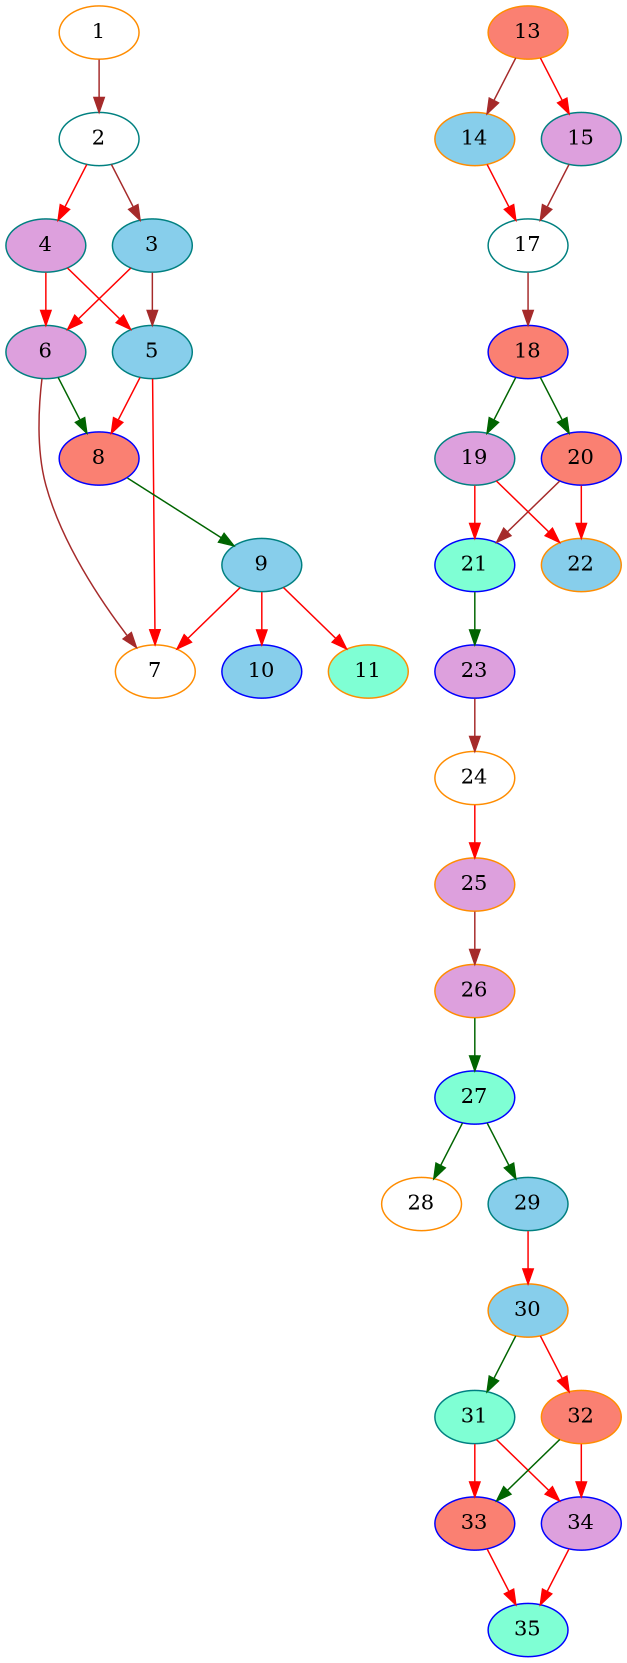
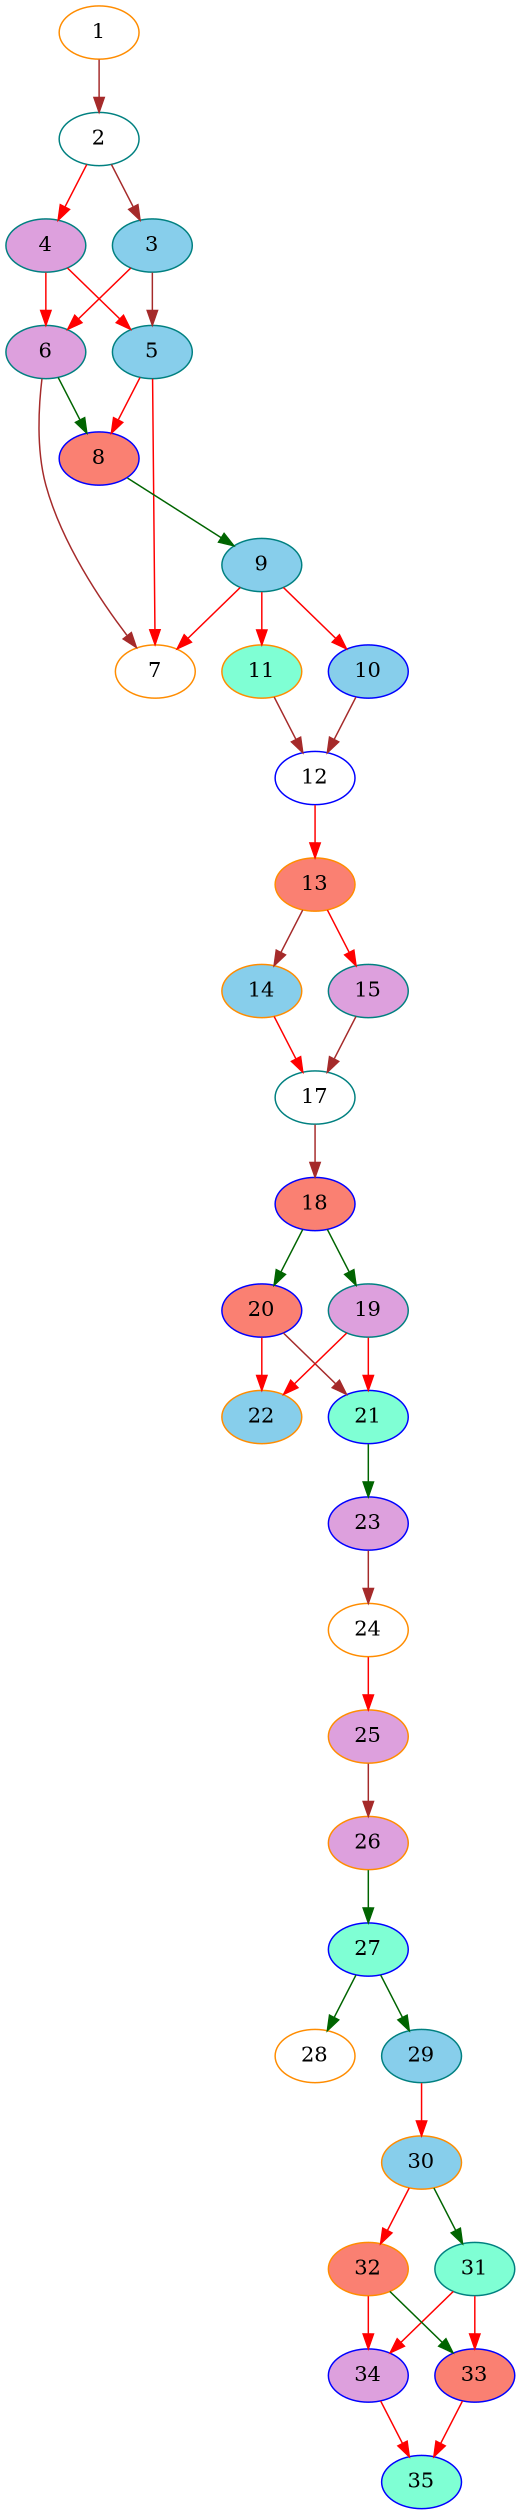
none -> (315, 778)
